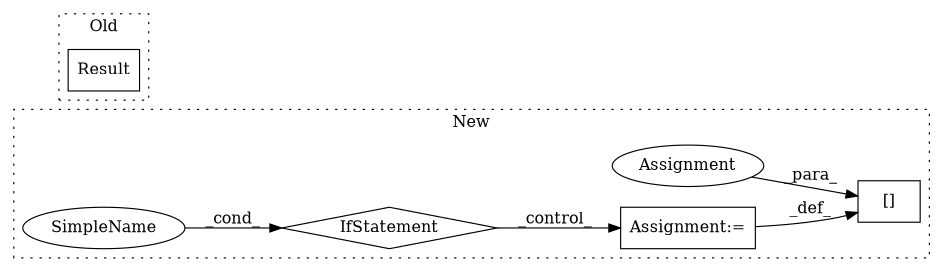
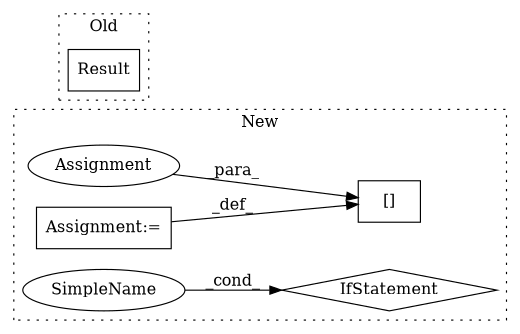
(553, 228) -> none
